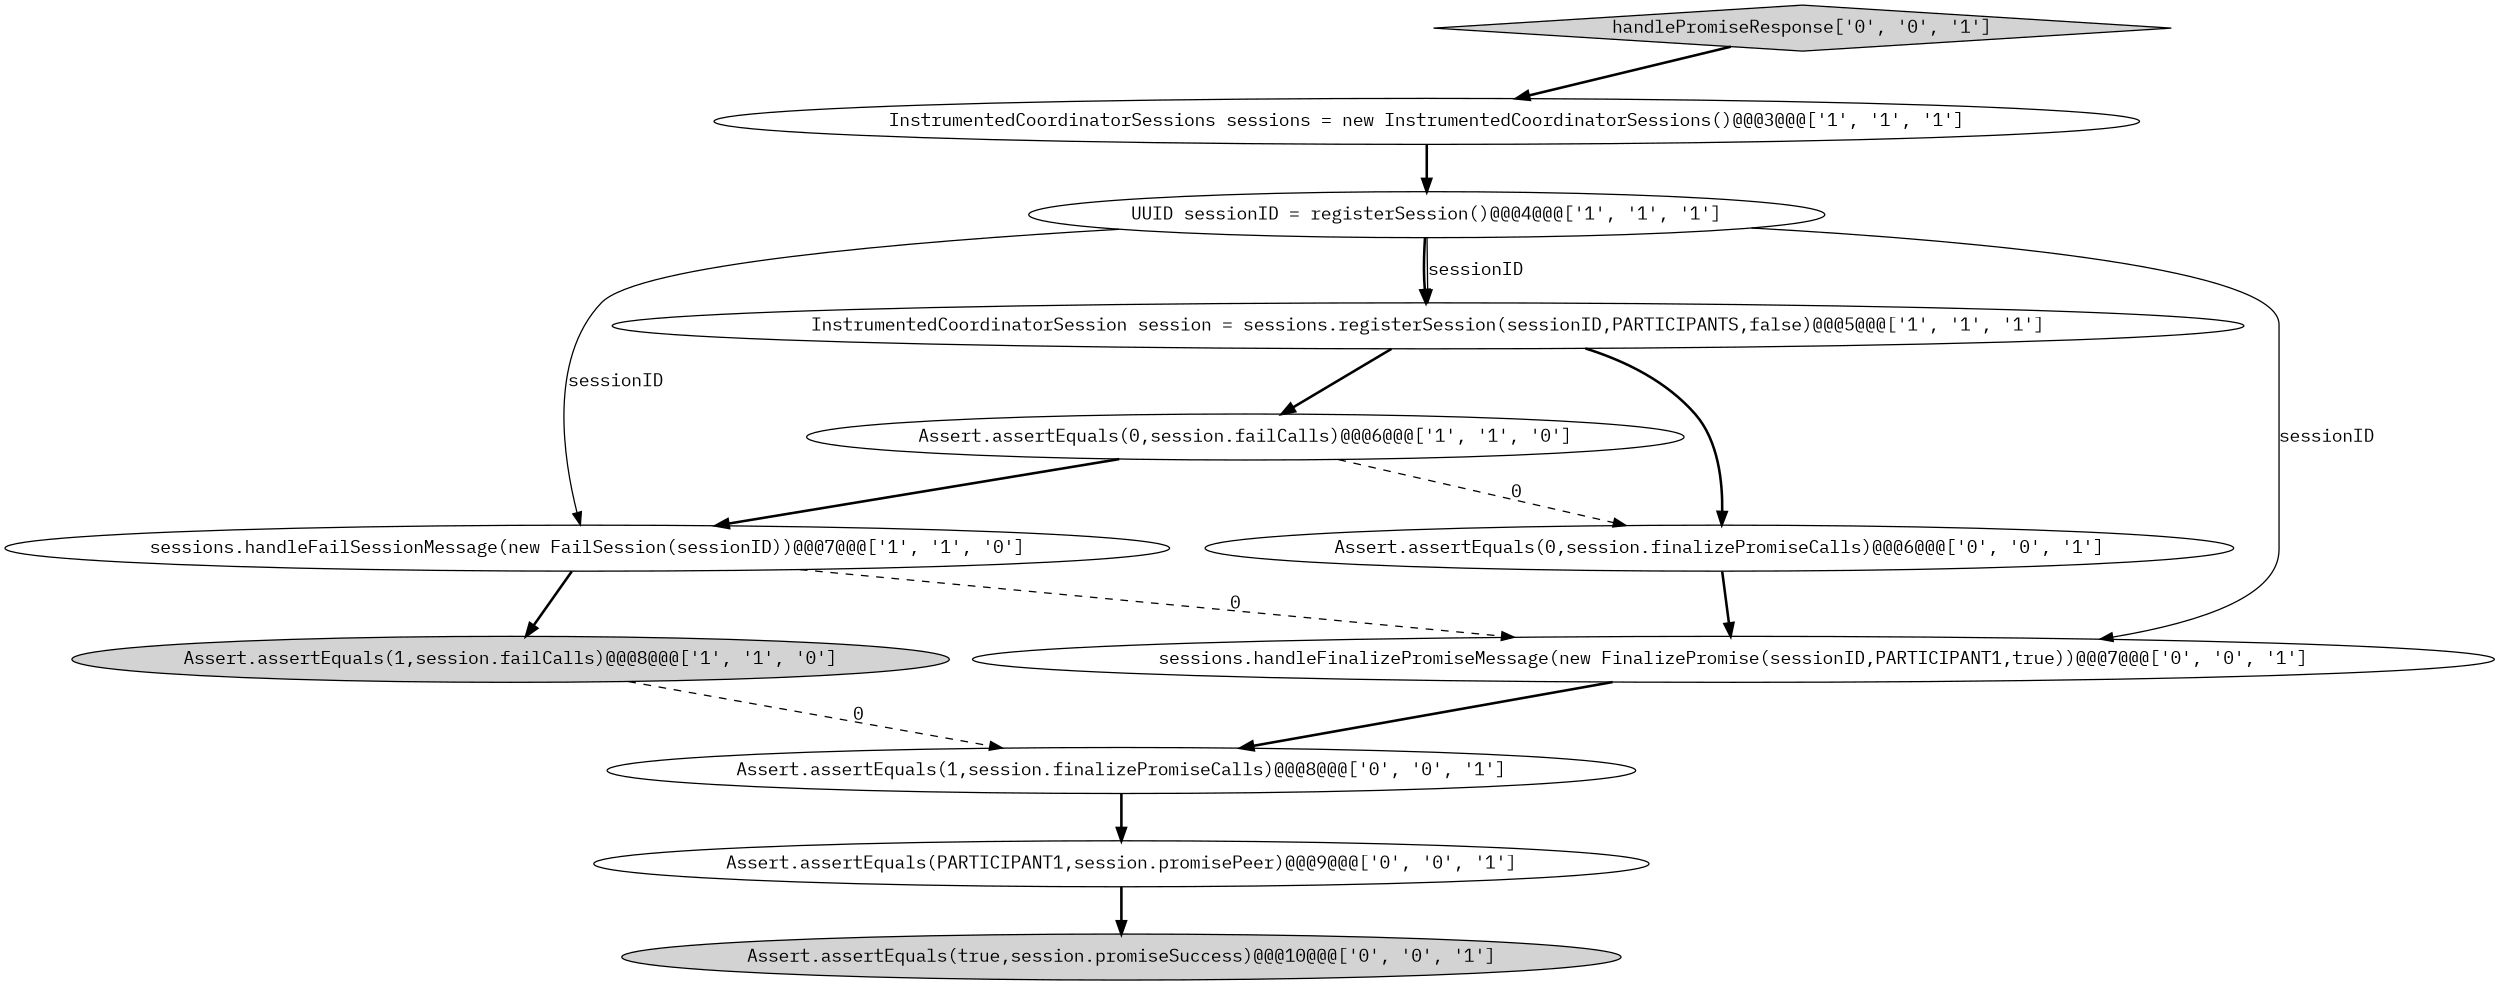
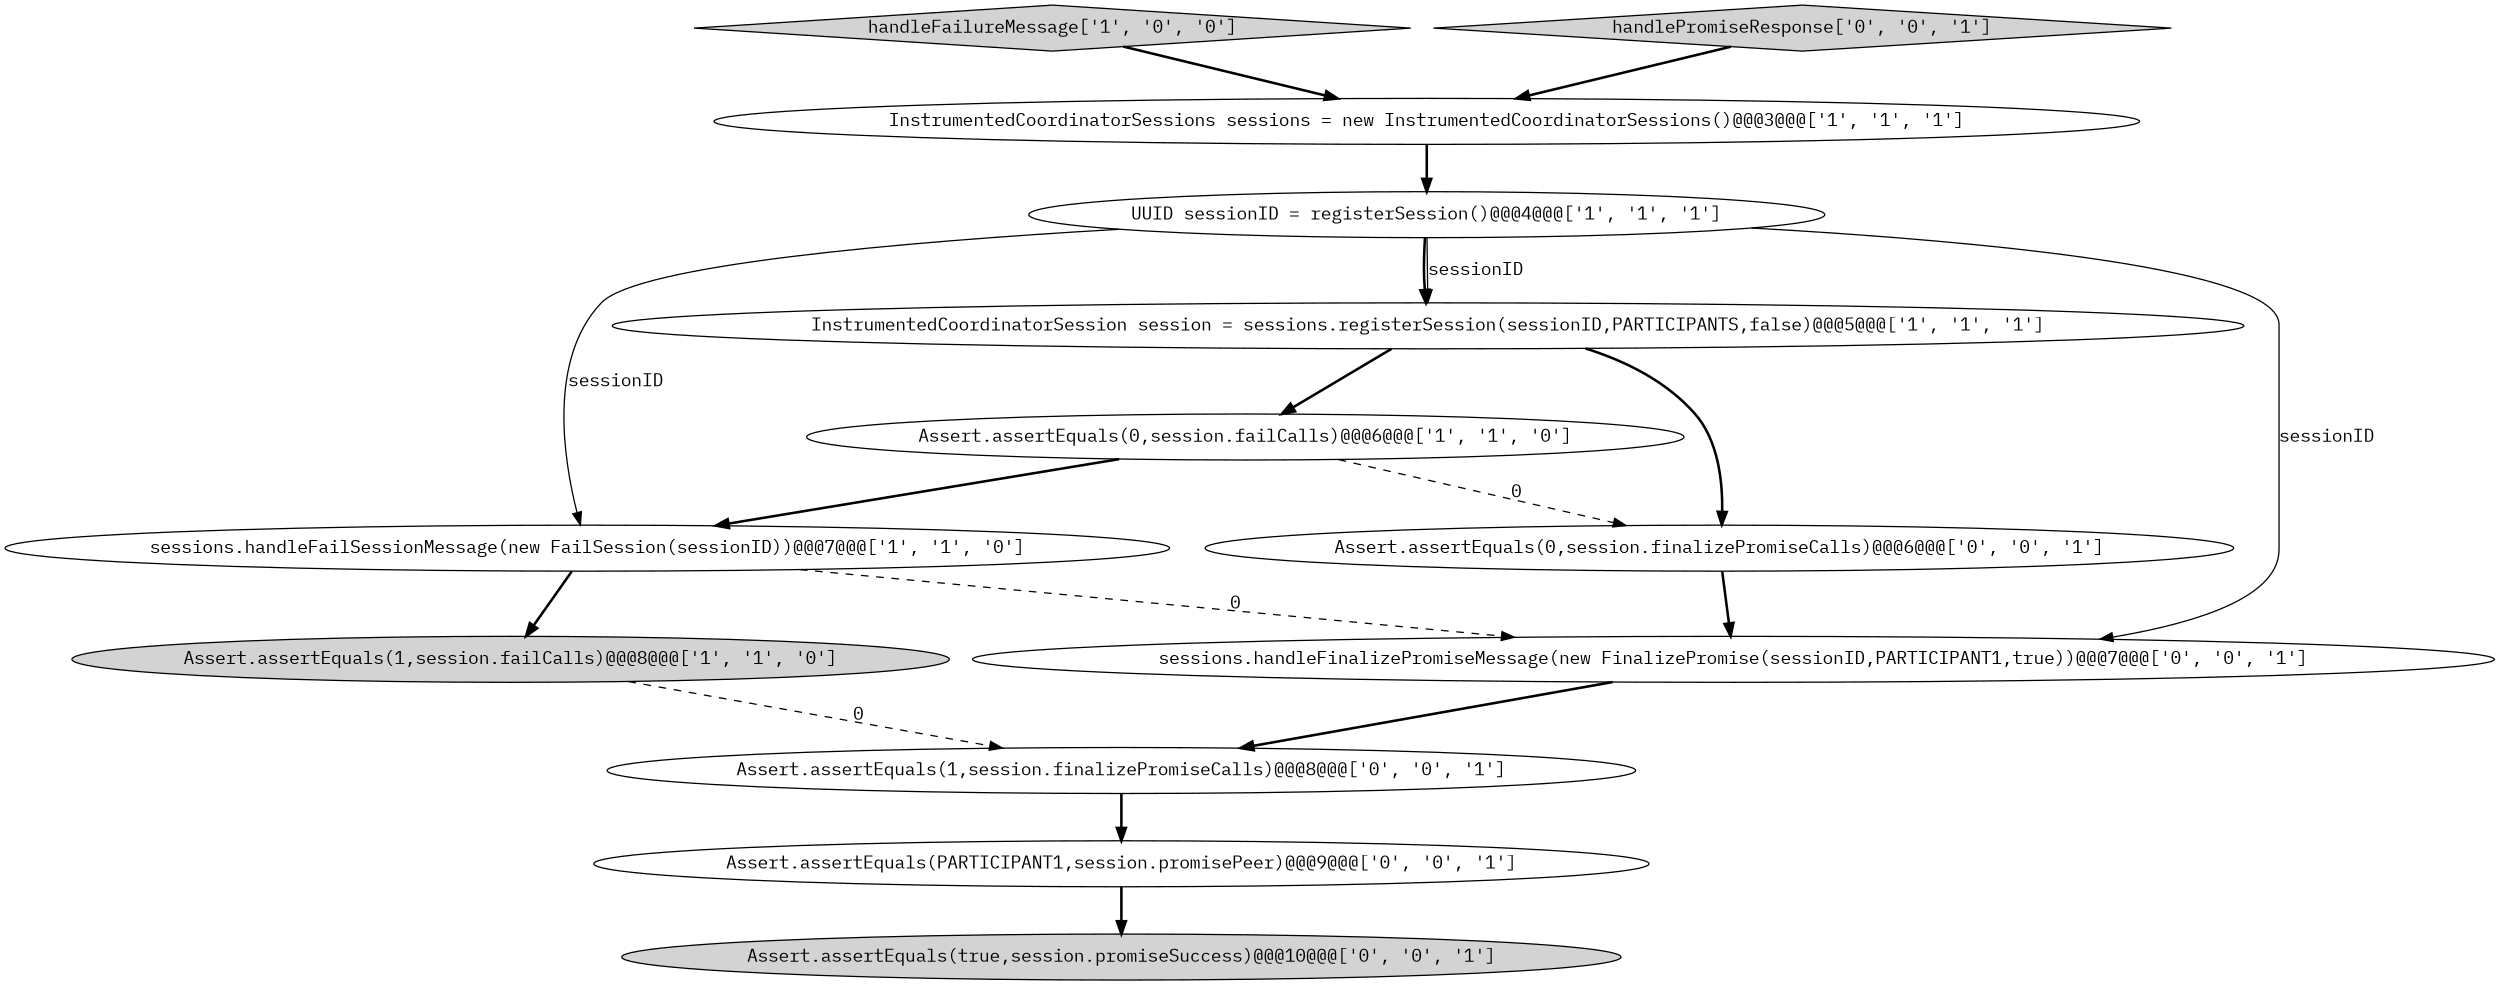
none -> (1052, 28)
